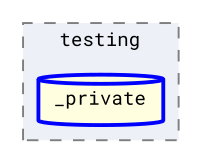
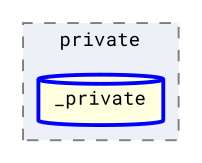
(101, 41) -> (101, 41)
